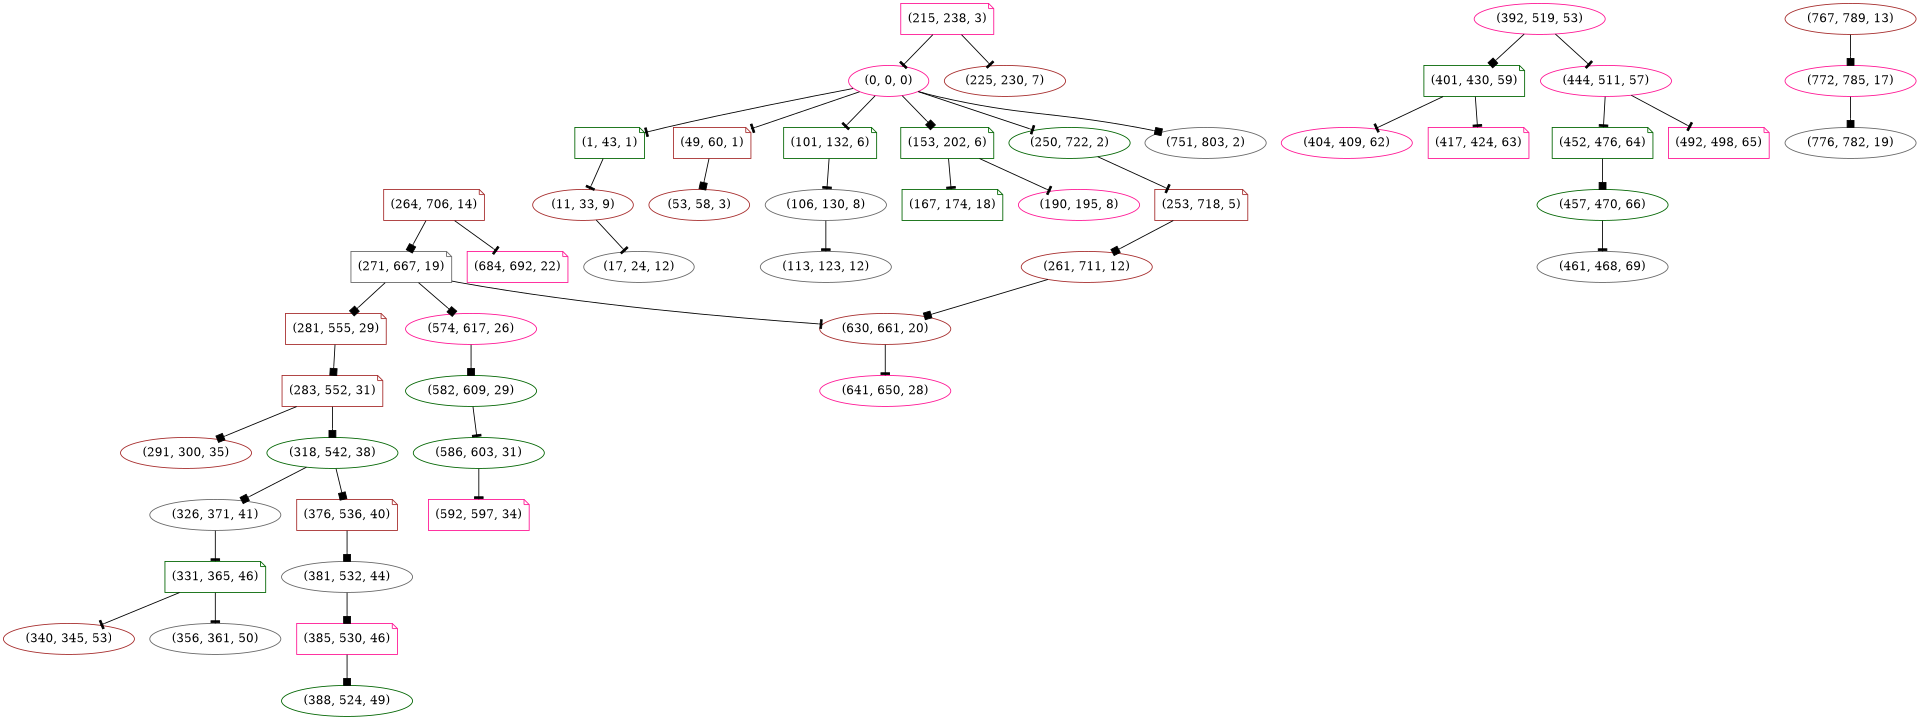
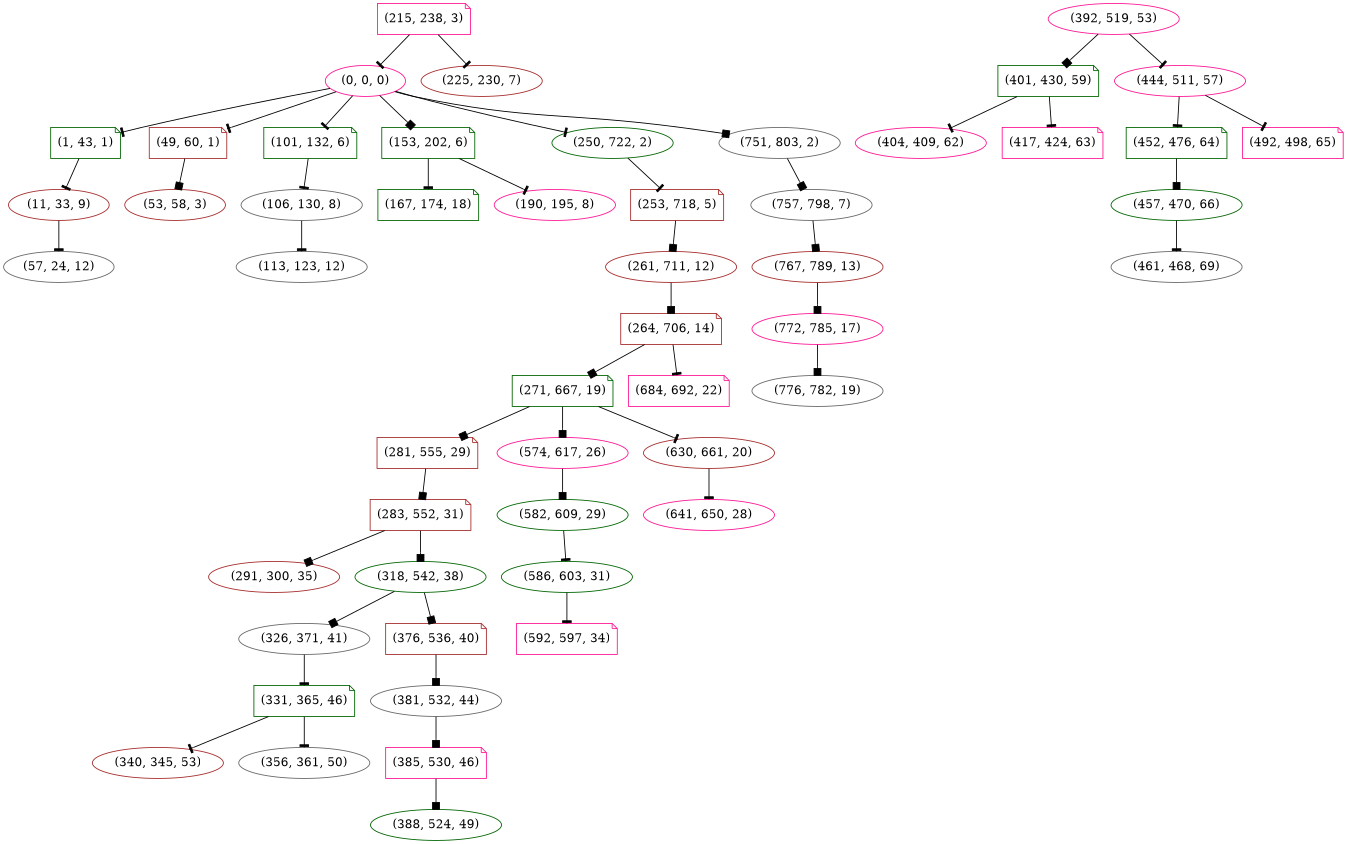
none -> (811, 205)
(401, 267) -> (563, 391)
(639, 267) -> (59, 267)
(990, 297) -> (671, 294)
